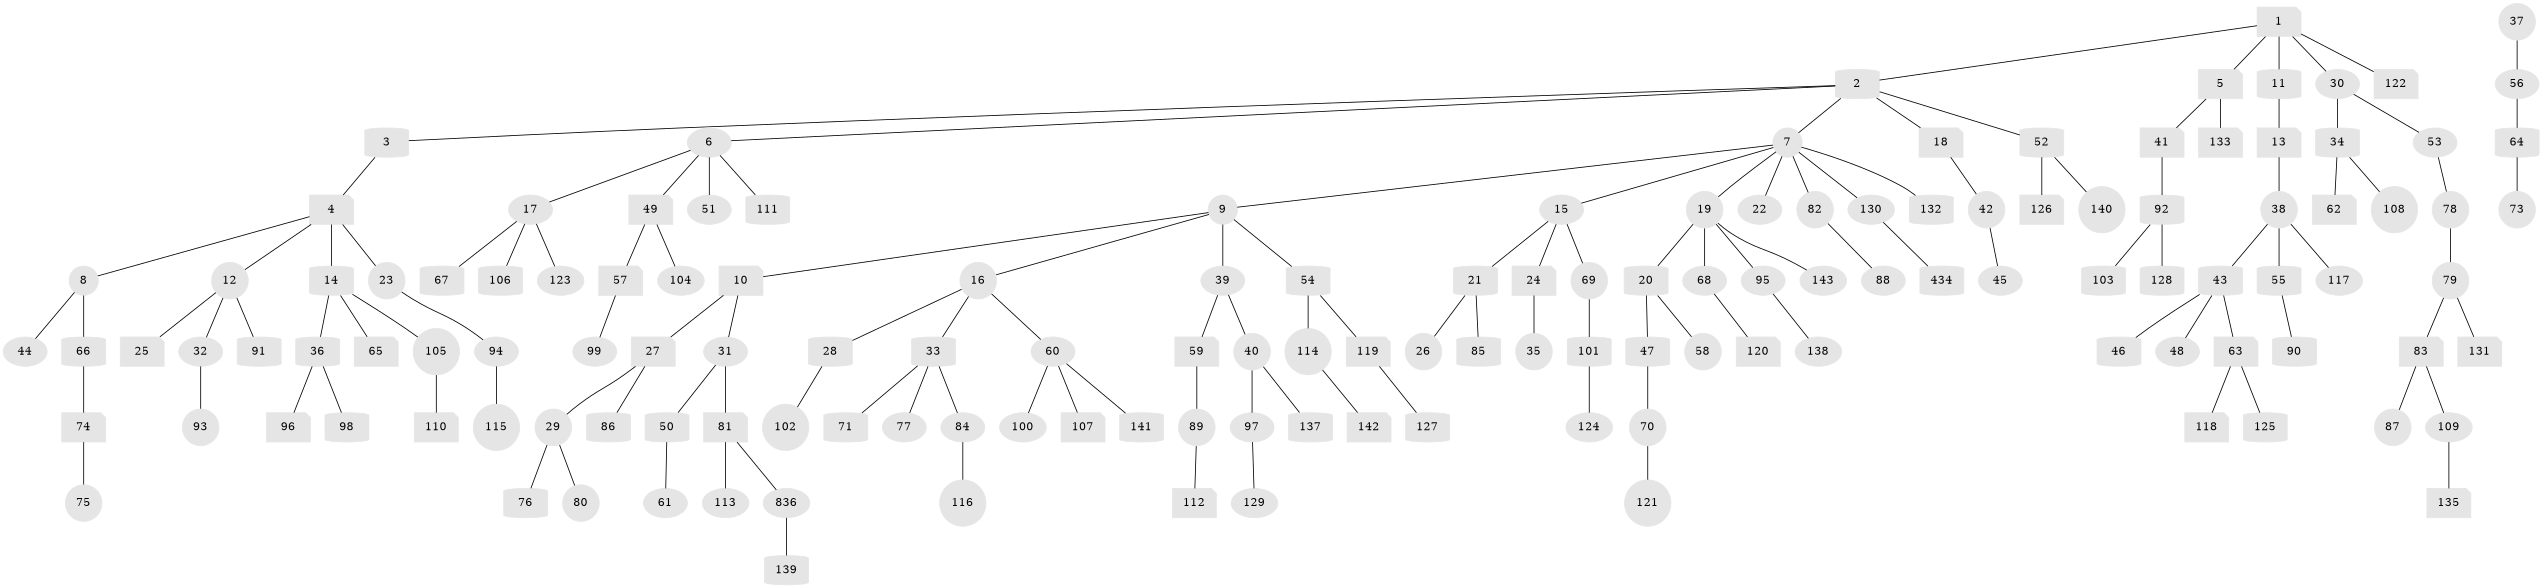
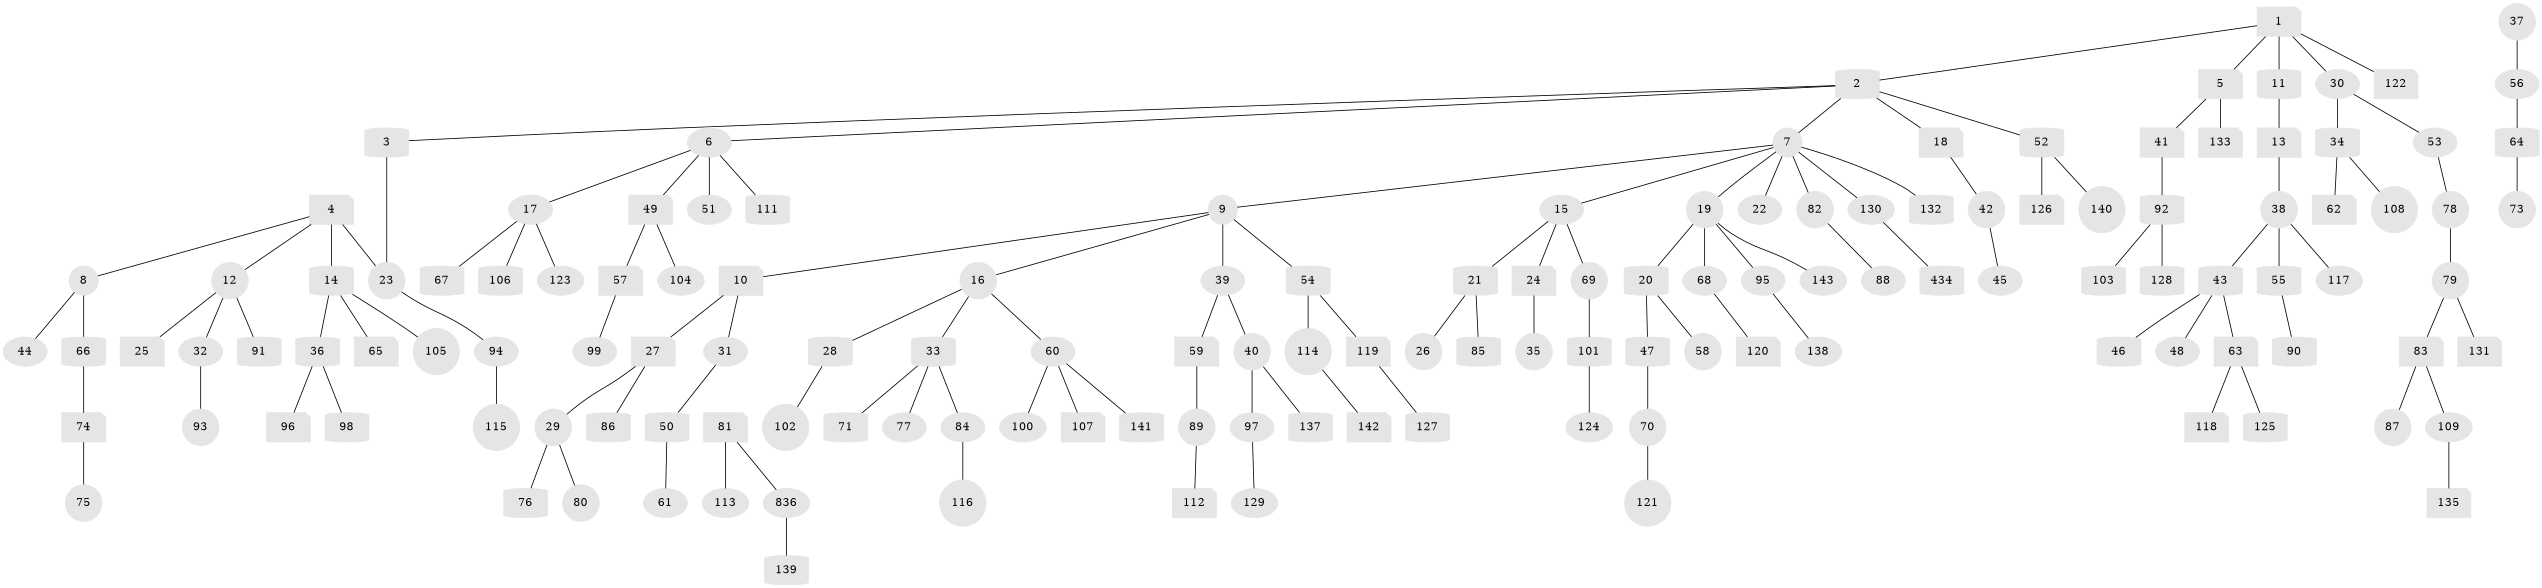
(359, 176) -> (387, 210)
(726, 390) -> none
(436, 427) -> none
